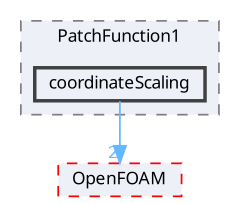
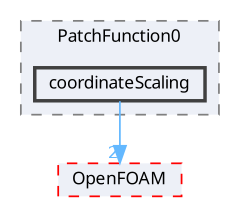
(120, 37) -> (120, 37)
